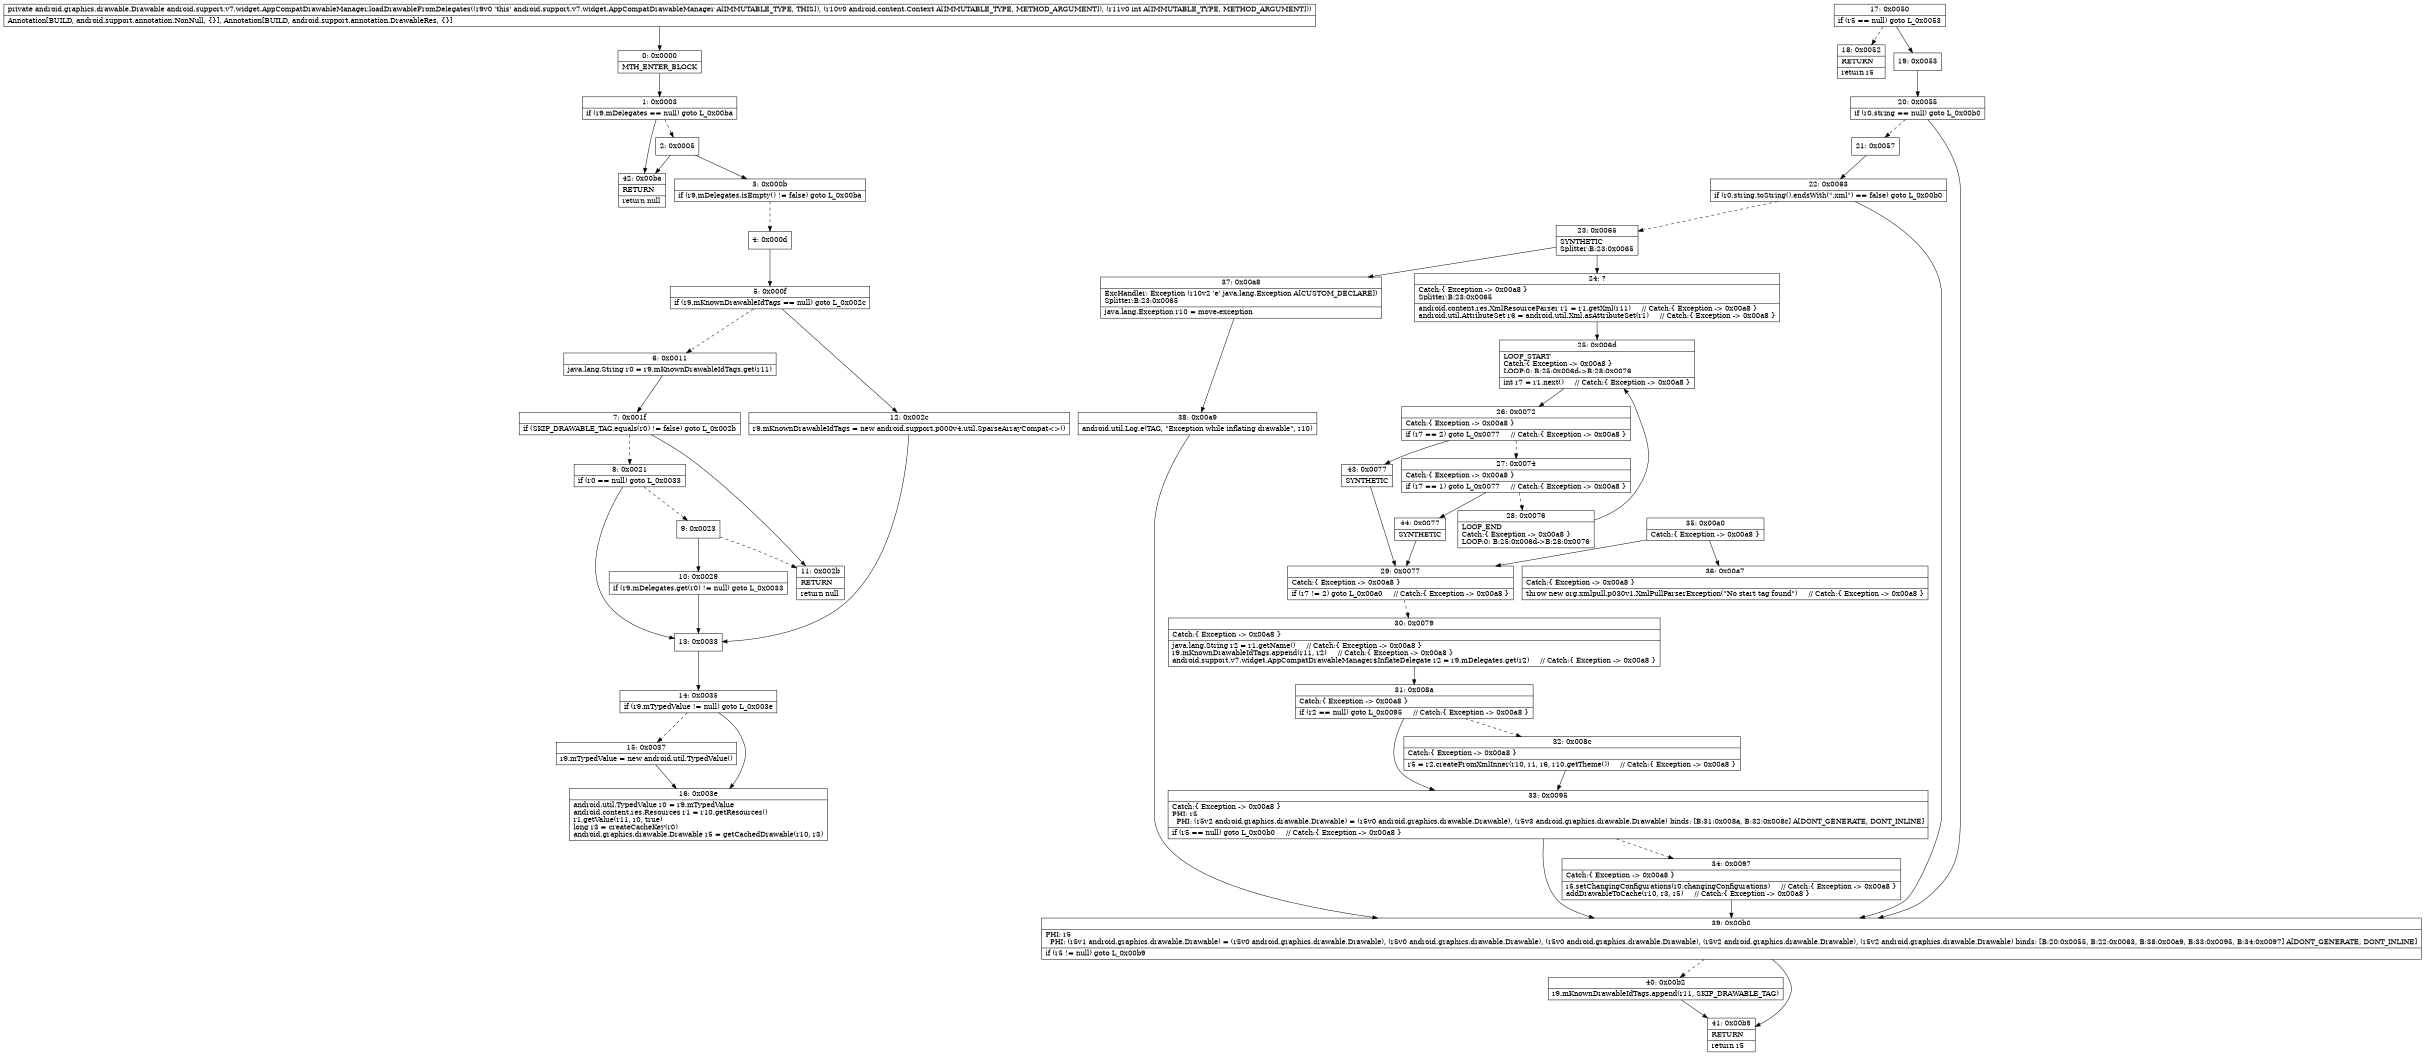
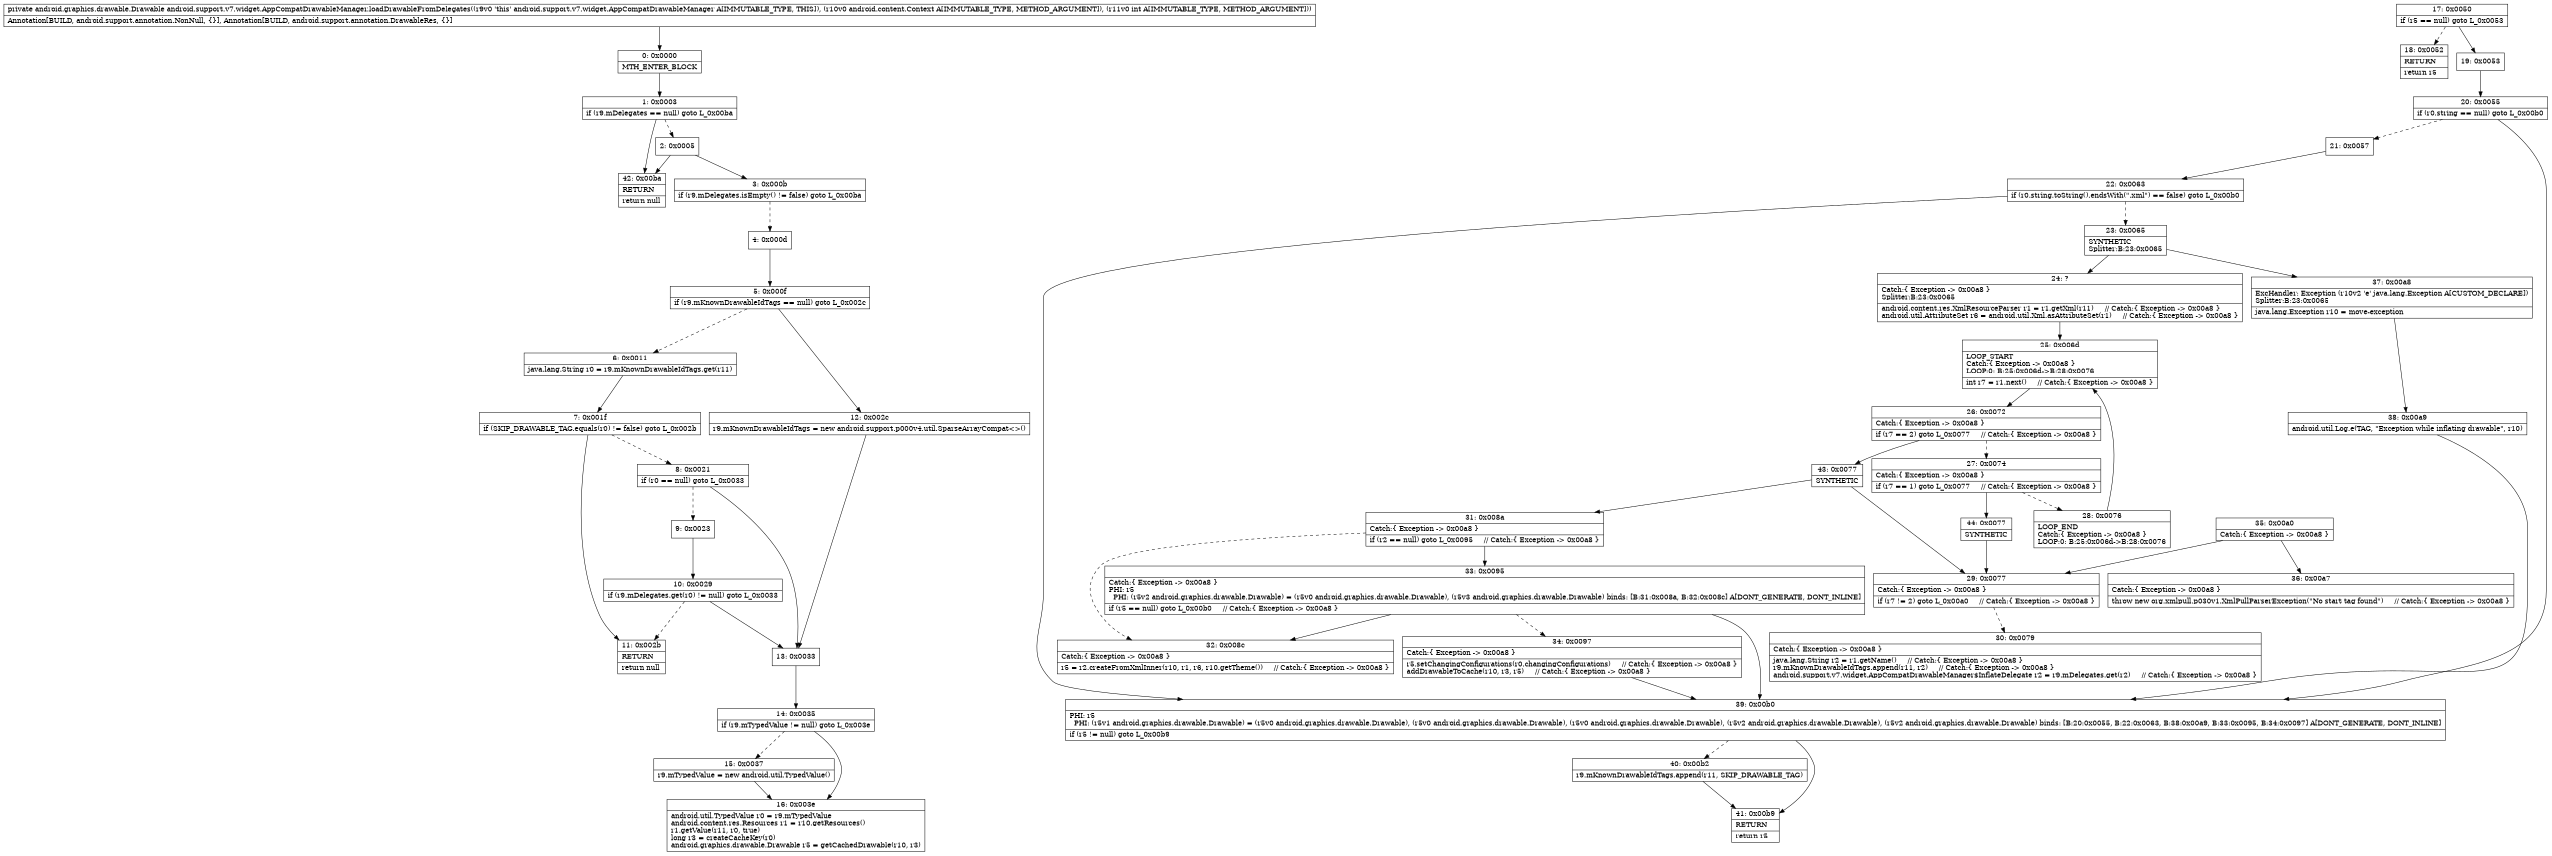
(756, 550) -> (671, 619)
(1414, 673) -> (1706, 496)
(1562, 778) -> (1343, 627)
